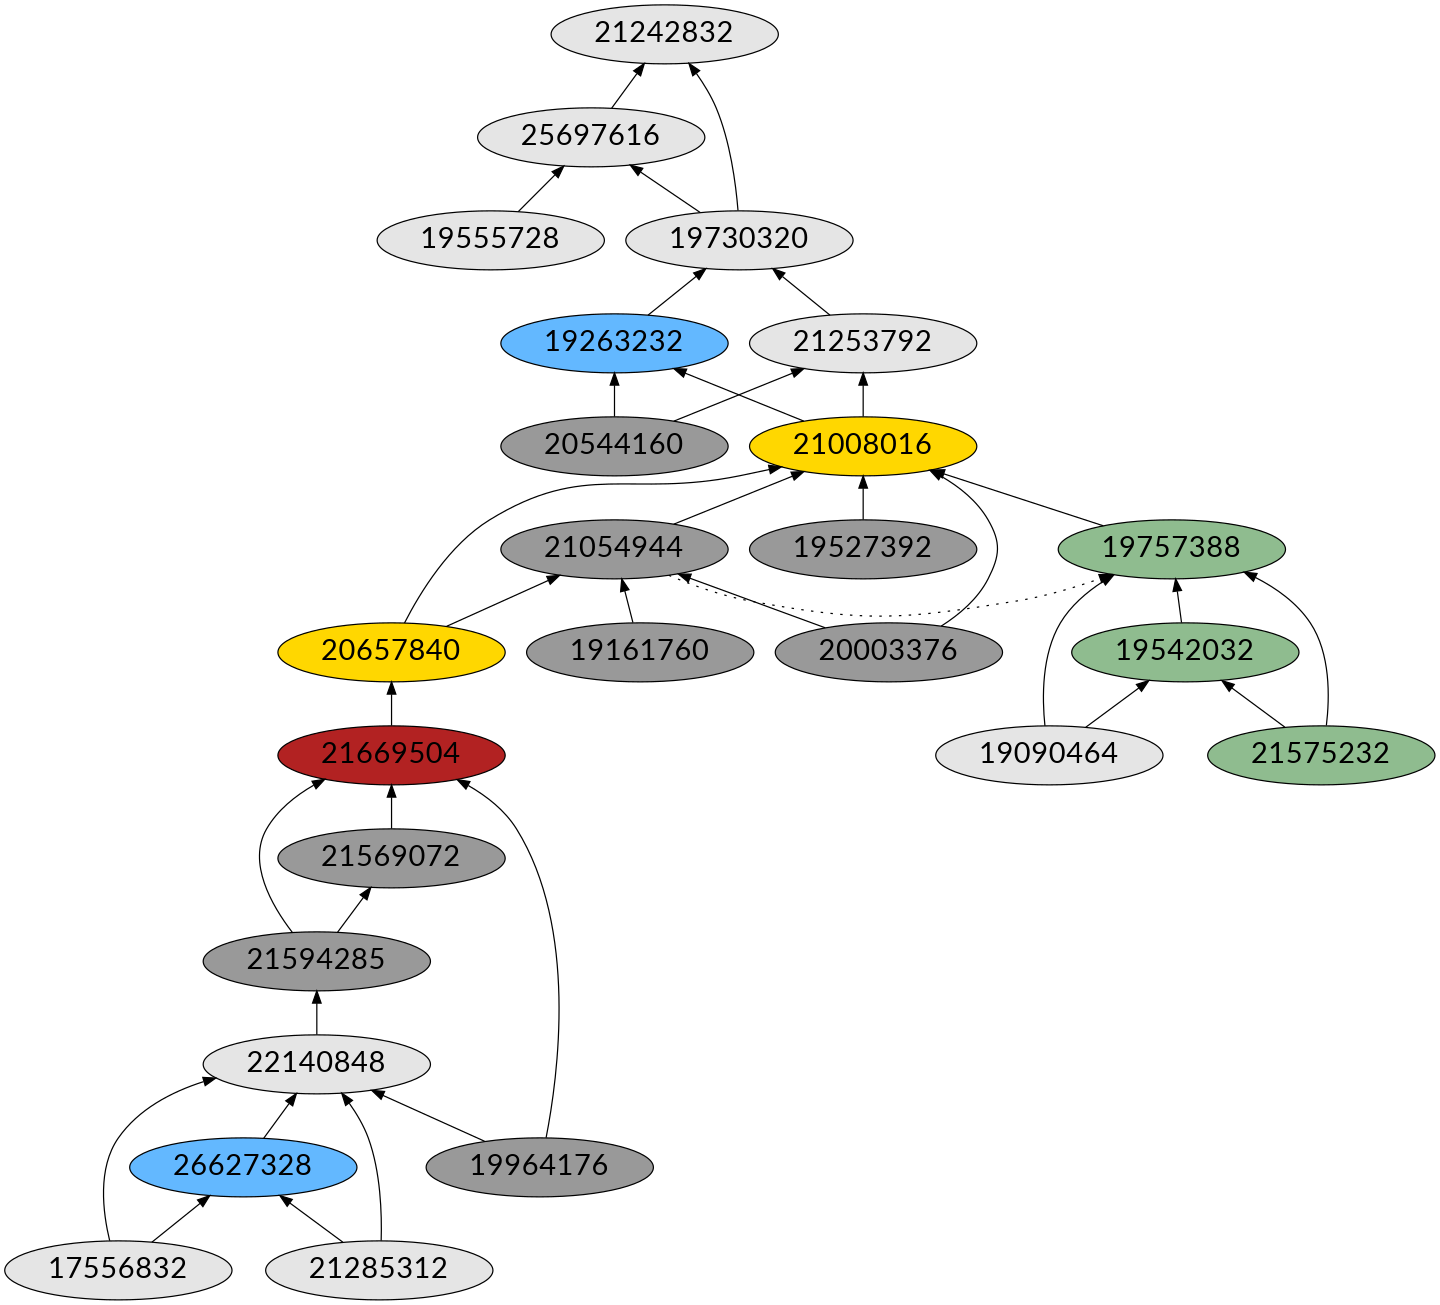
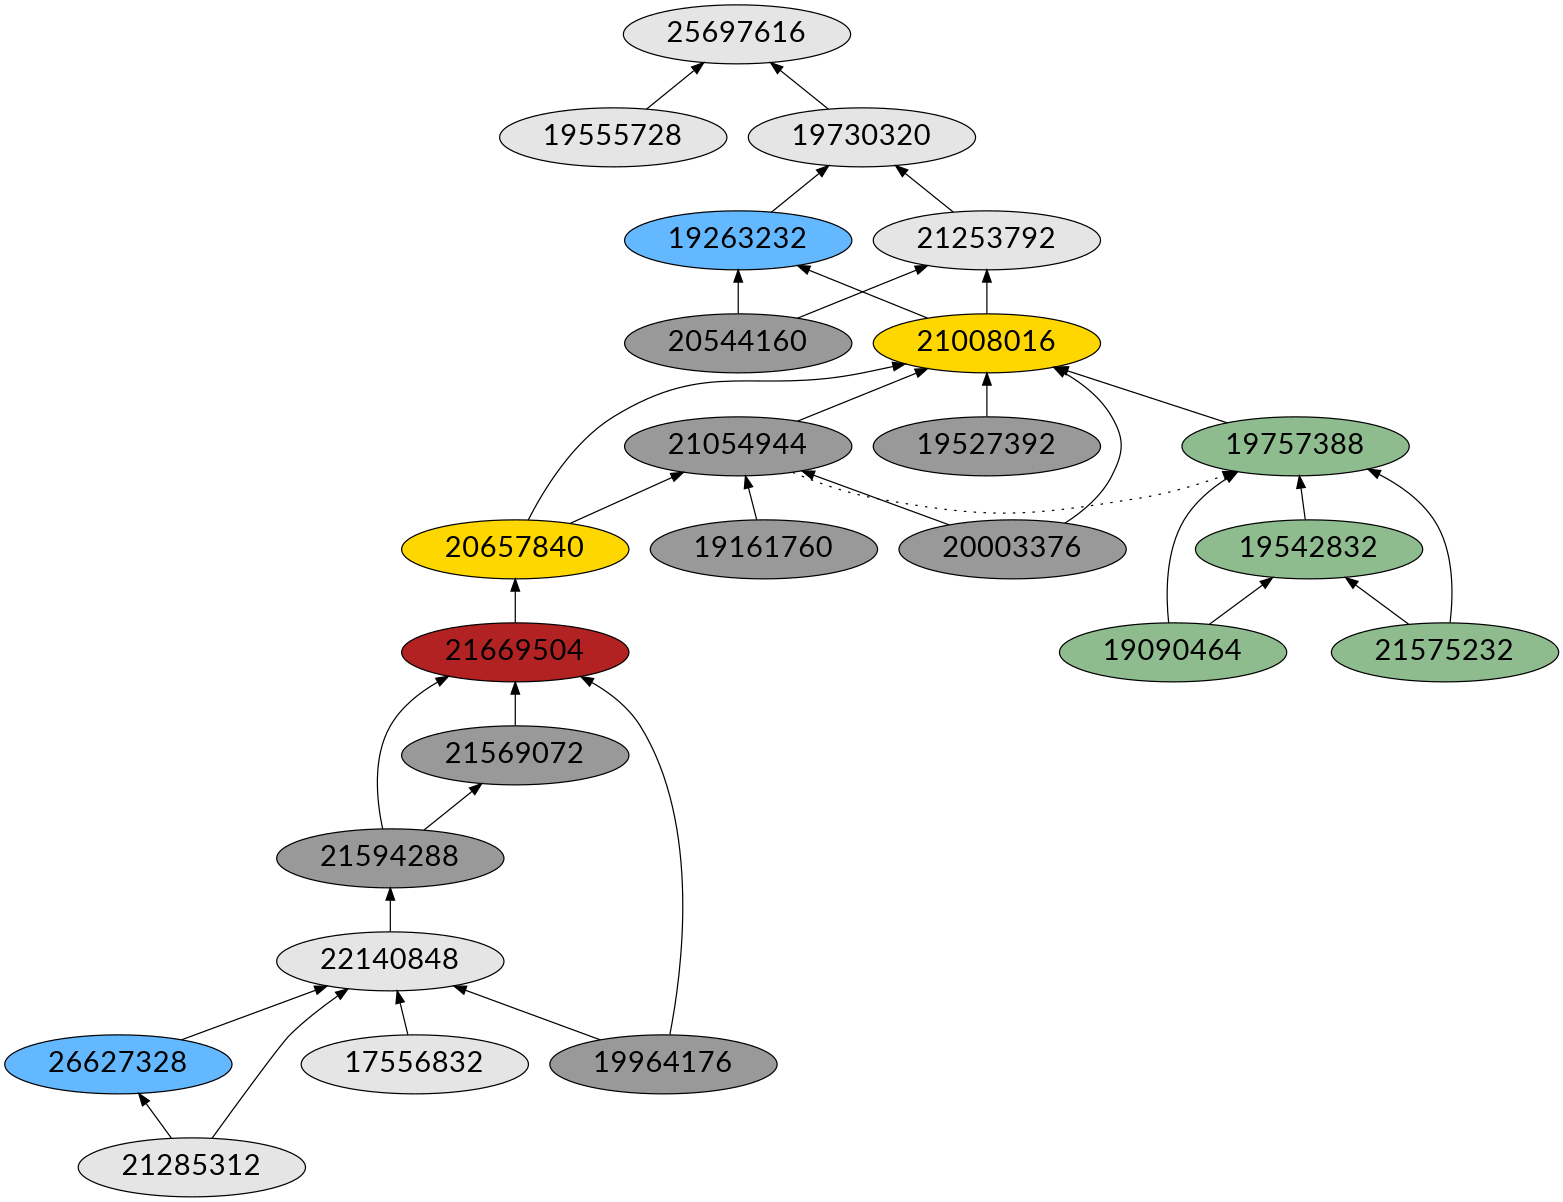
(665, 34) -> none
(1185, 652) -> (1309, 549)
(1049, 755) -> (1173, 652)
(317, 961) -> (390, 858)
(176, 1223) -> none
